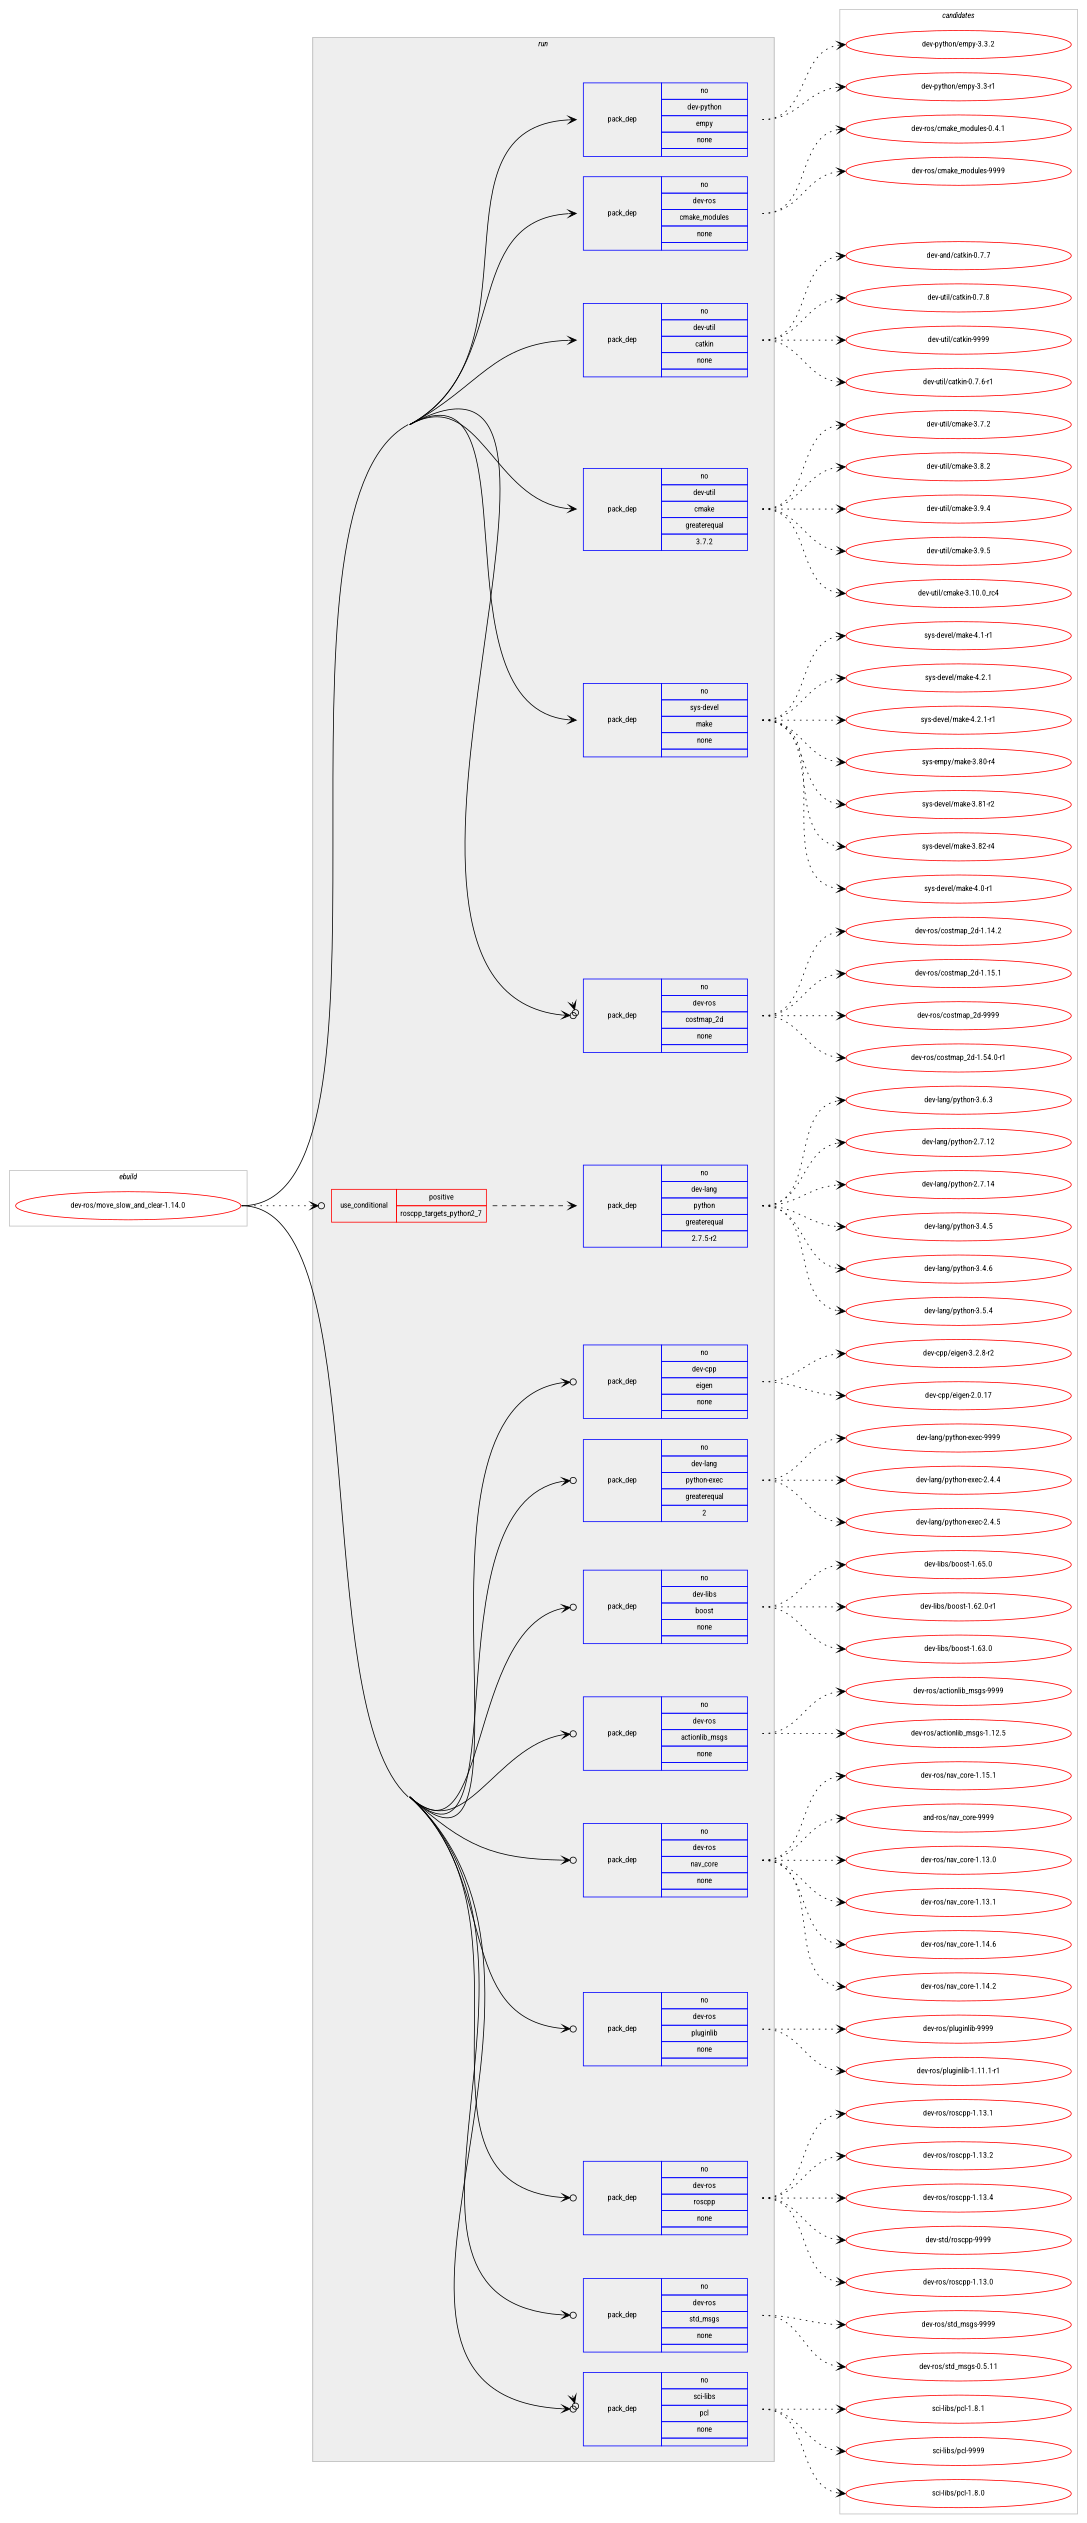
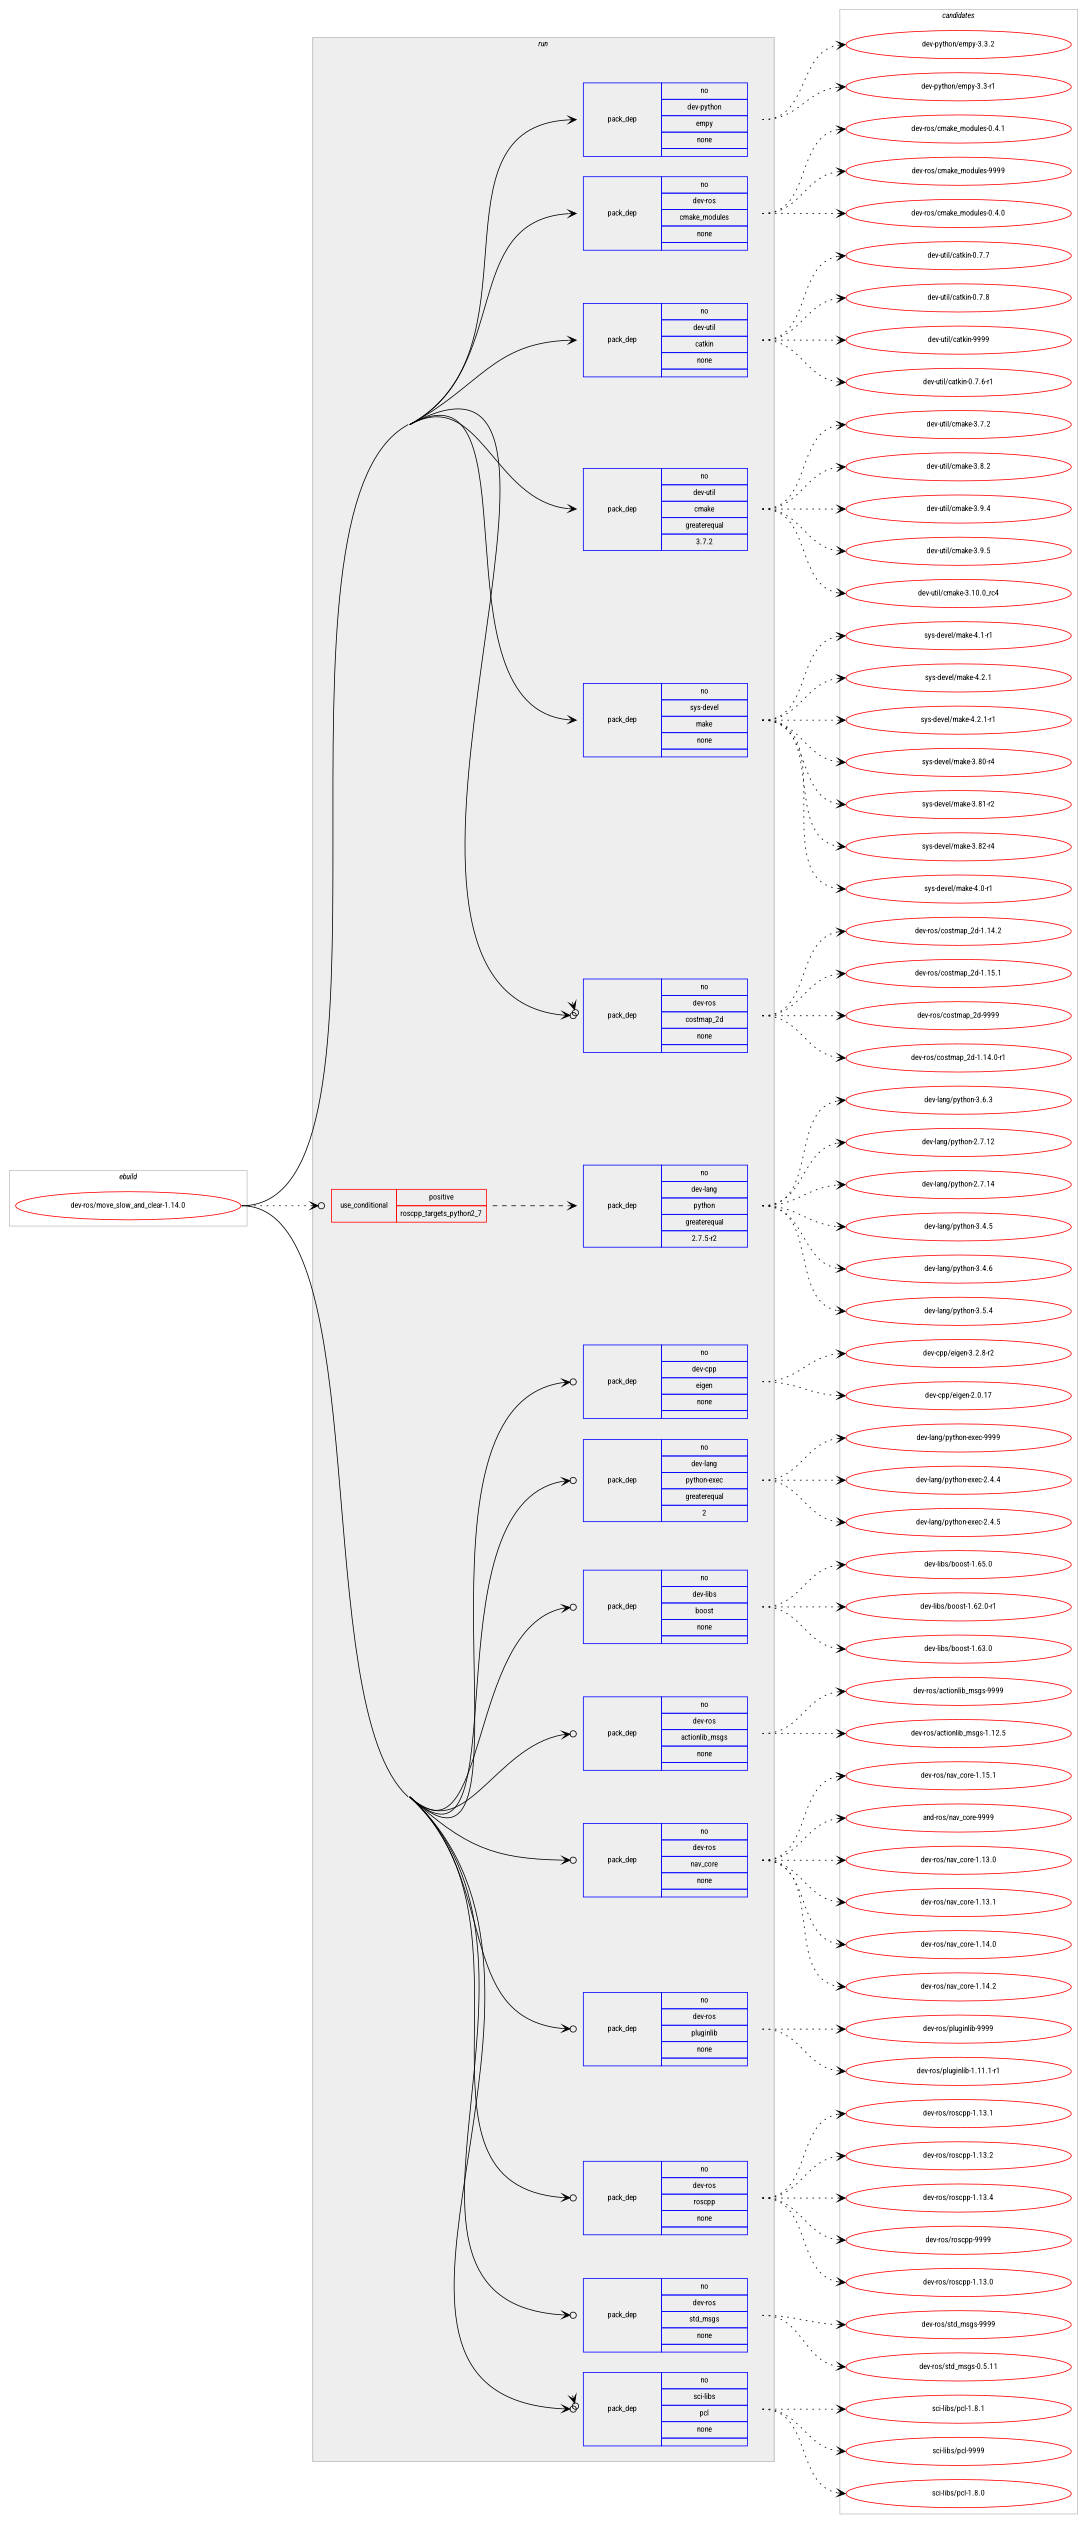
none -> (959, 213)
(959, 256) -> (959, 256)
(959, 762) -> (959, 762)
(959, 1058) -> (959, 1058)
(959, 1945) -> (959, 1945)
(959, 2240) -> (959, 2240)
